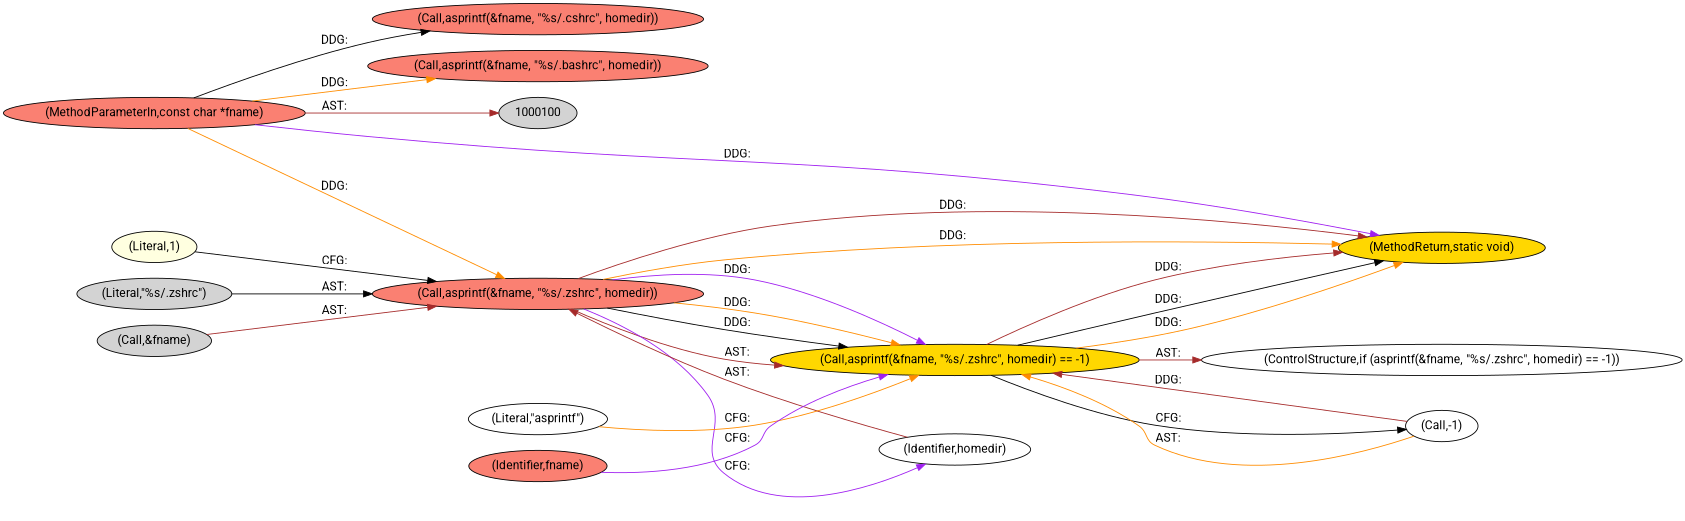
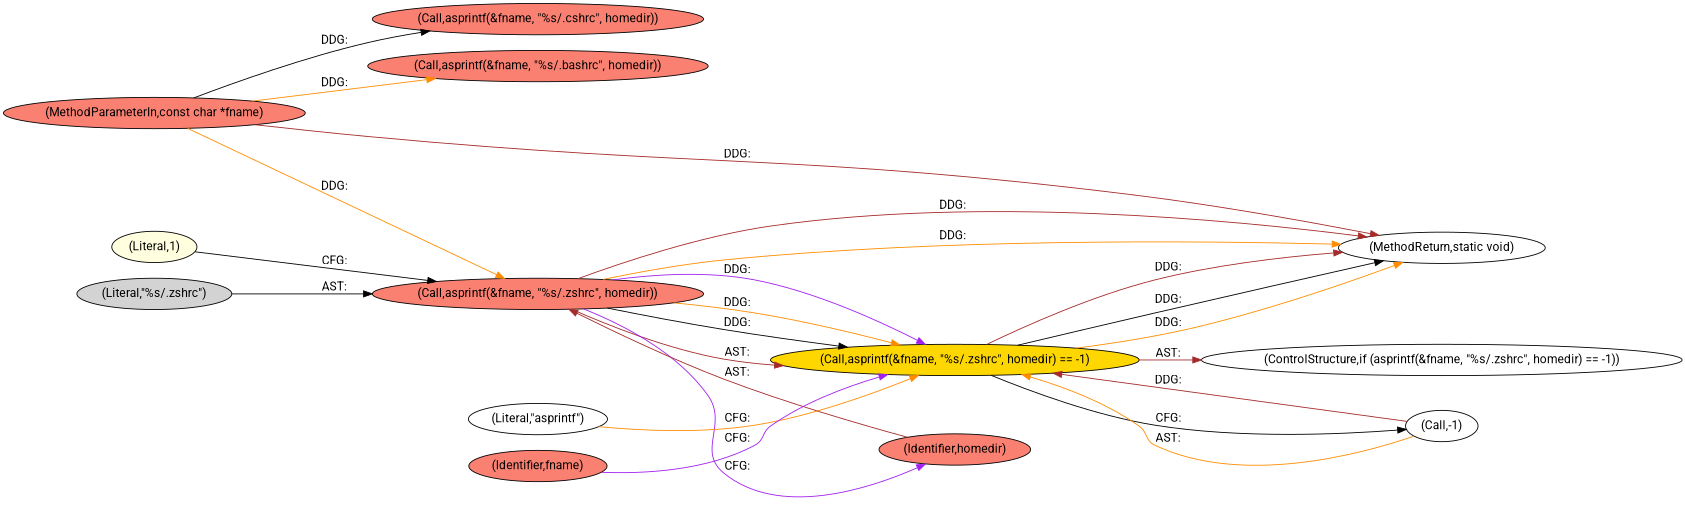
(538, 113) -> none
(814, 166) -> (814, 166)
(1442, 248) -> (1442, 248)
(154, 341) -> none
(955, 449) -> (955, 449)
